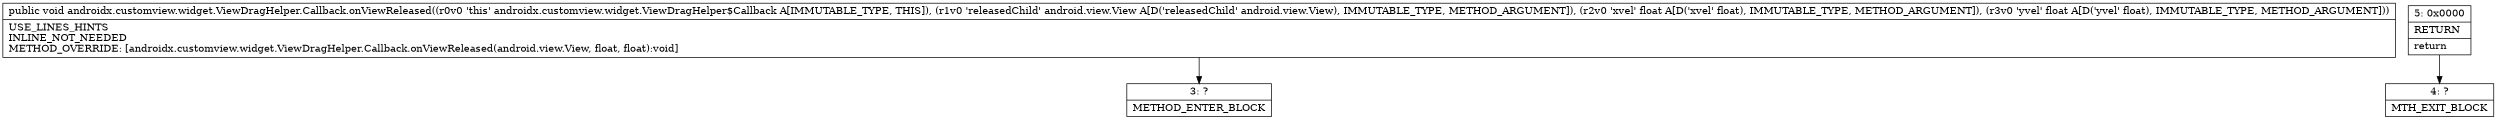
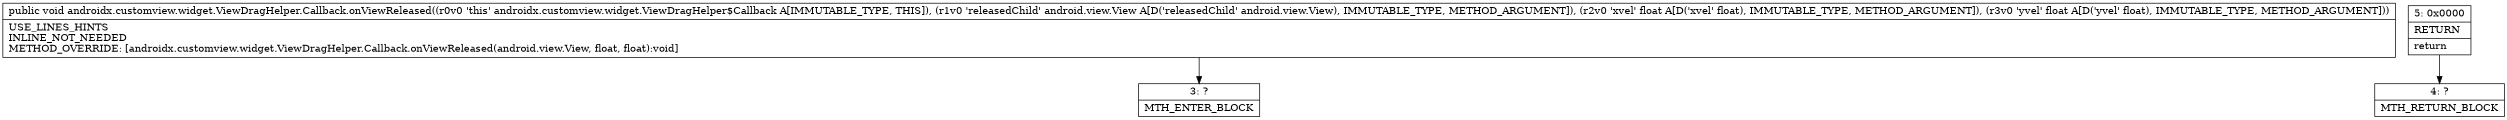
(1199, 108) -> (1199, 108)
(2440, 108) -> (2440, 108)
